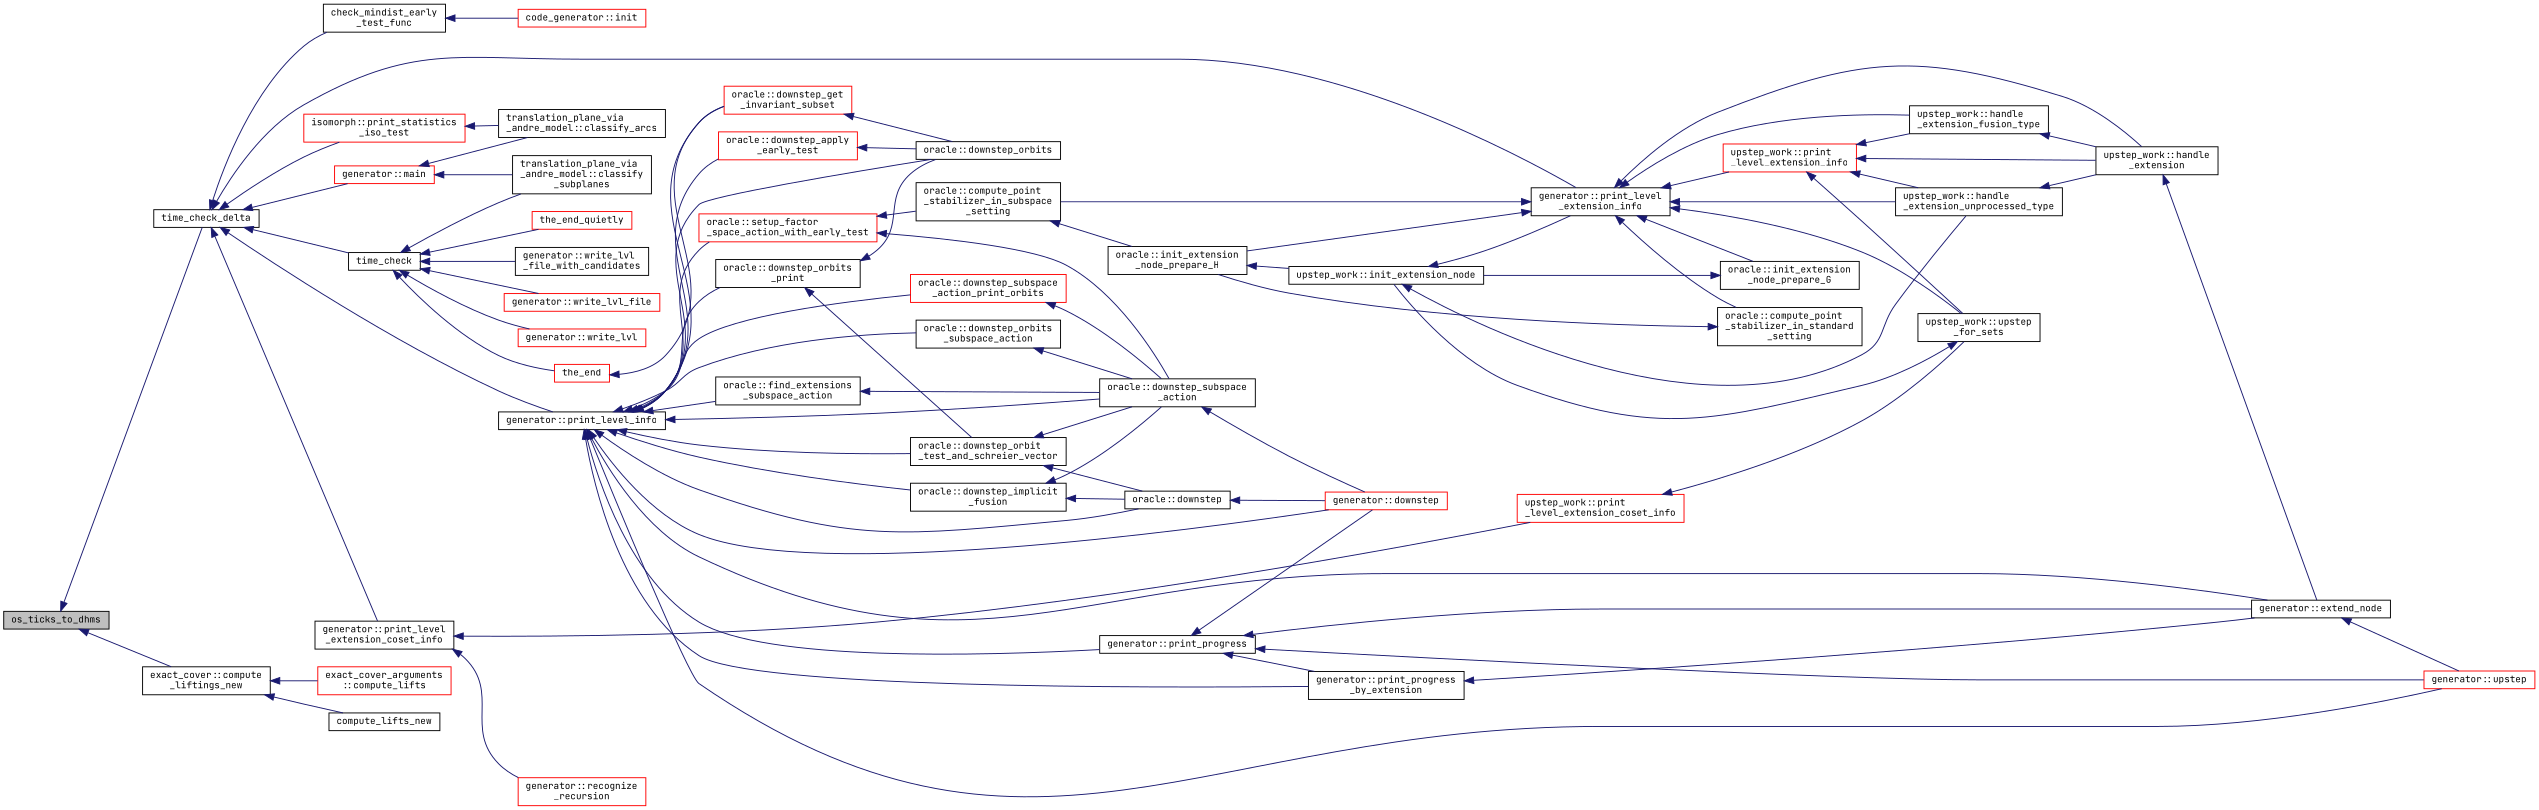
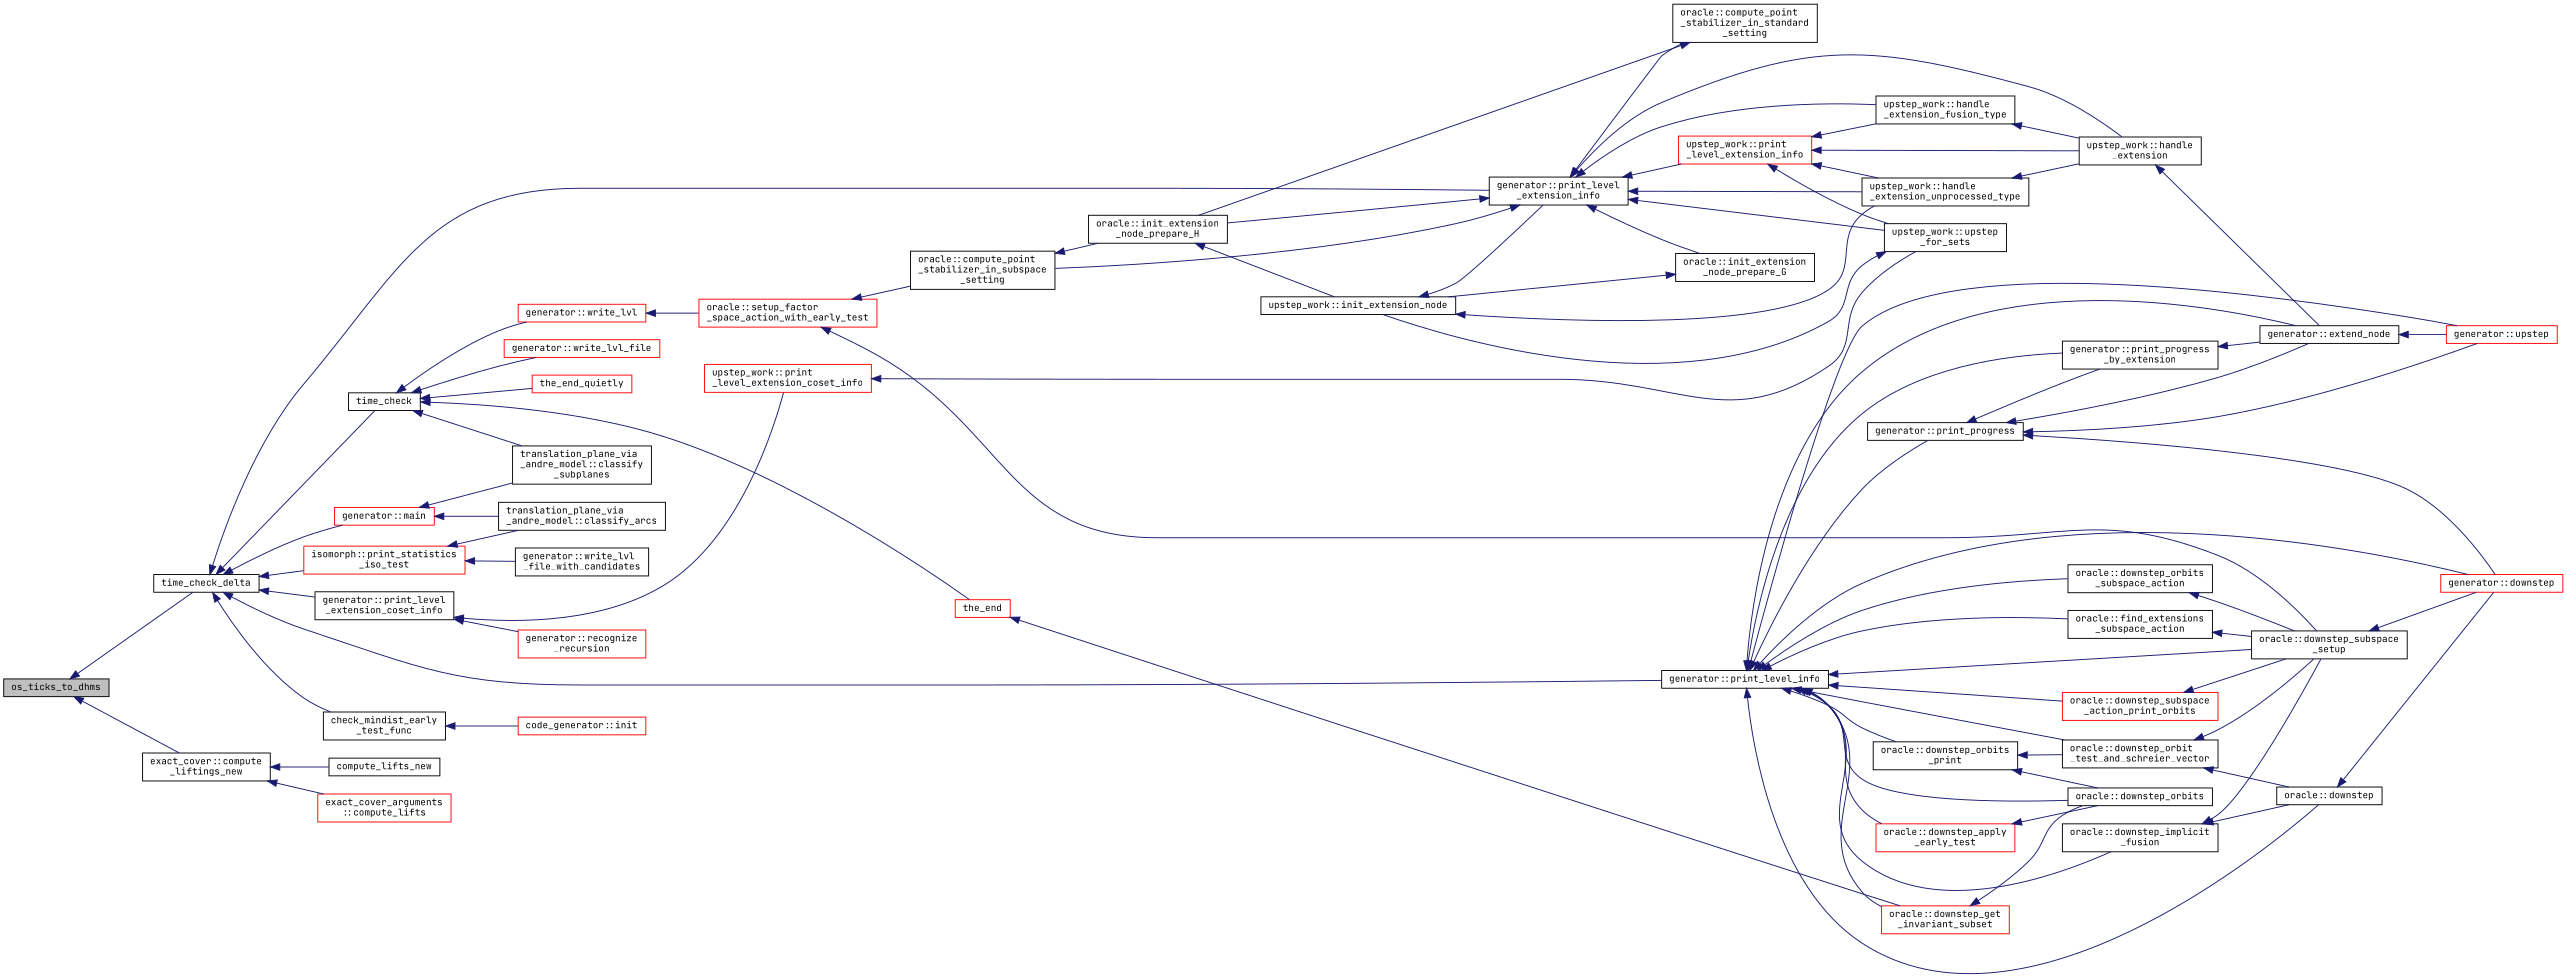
(473, 261) -> (495, 561)
(682, 329) -> (677, 313)
(1178, 393) -> (2329, 645)
